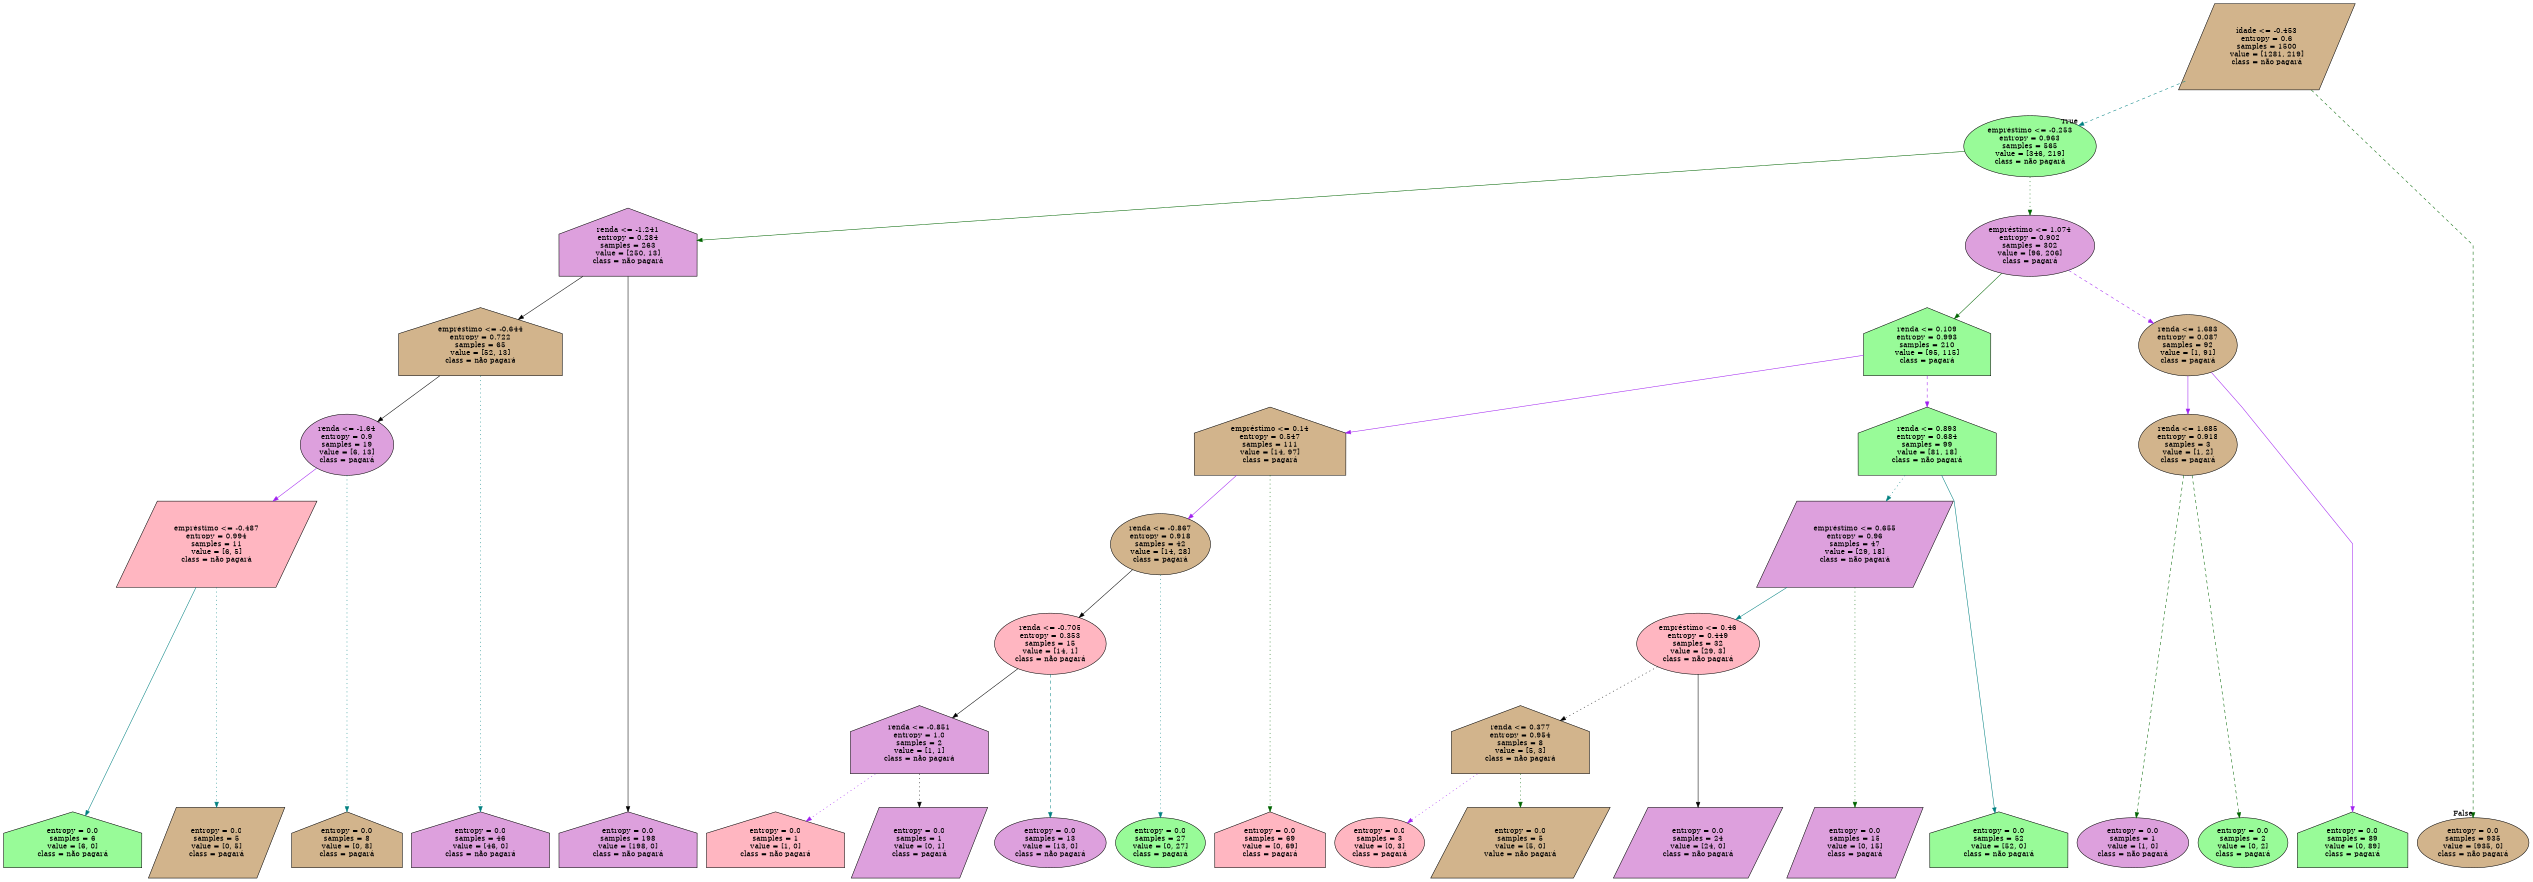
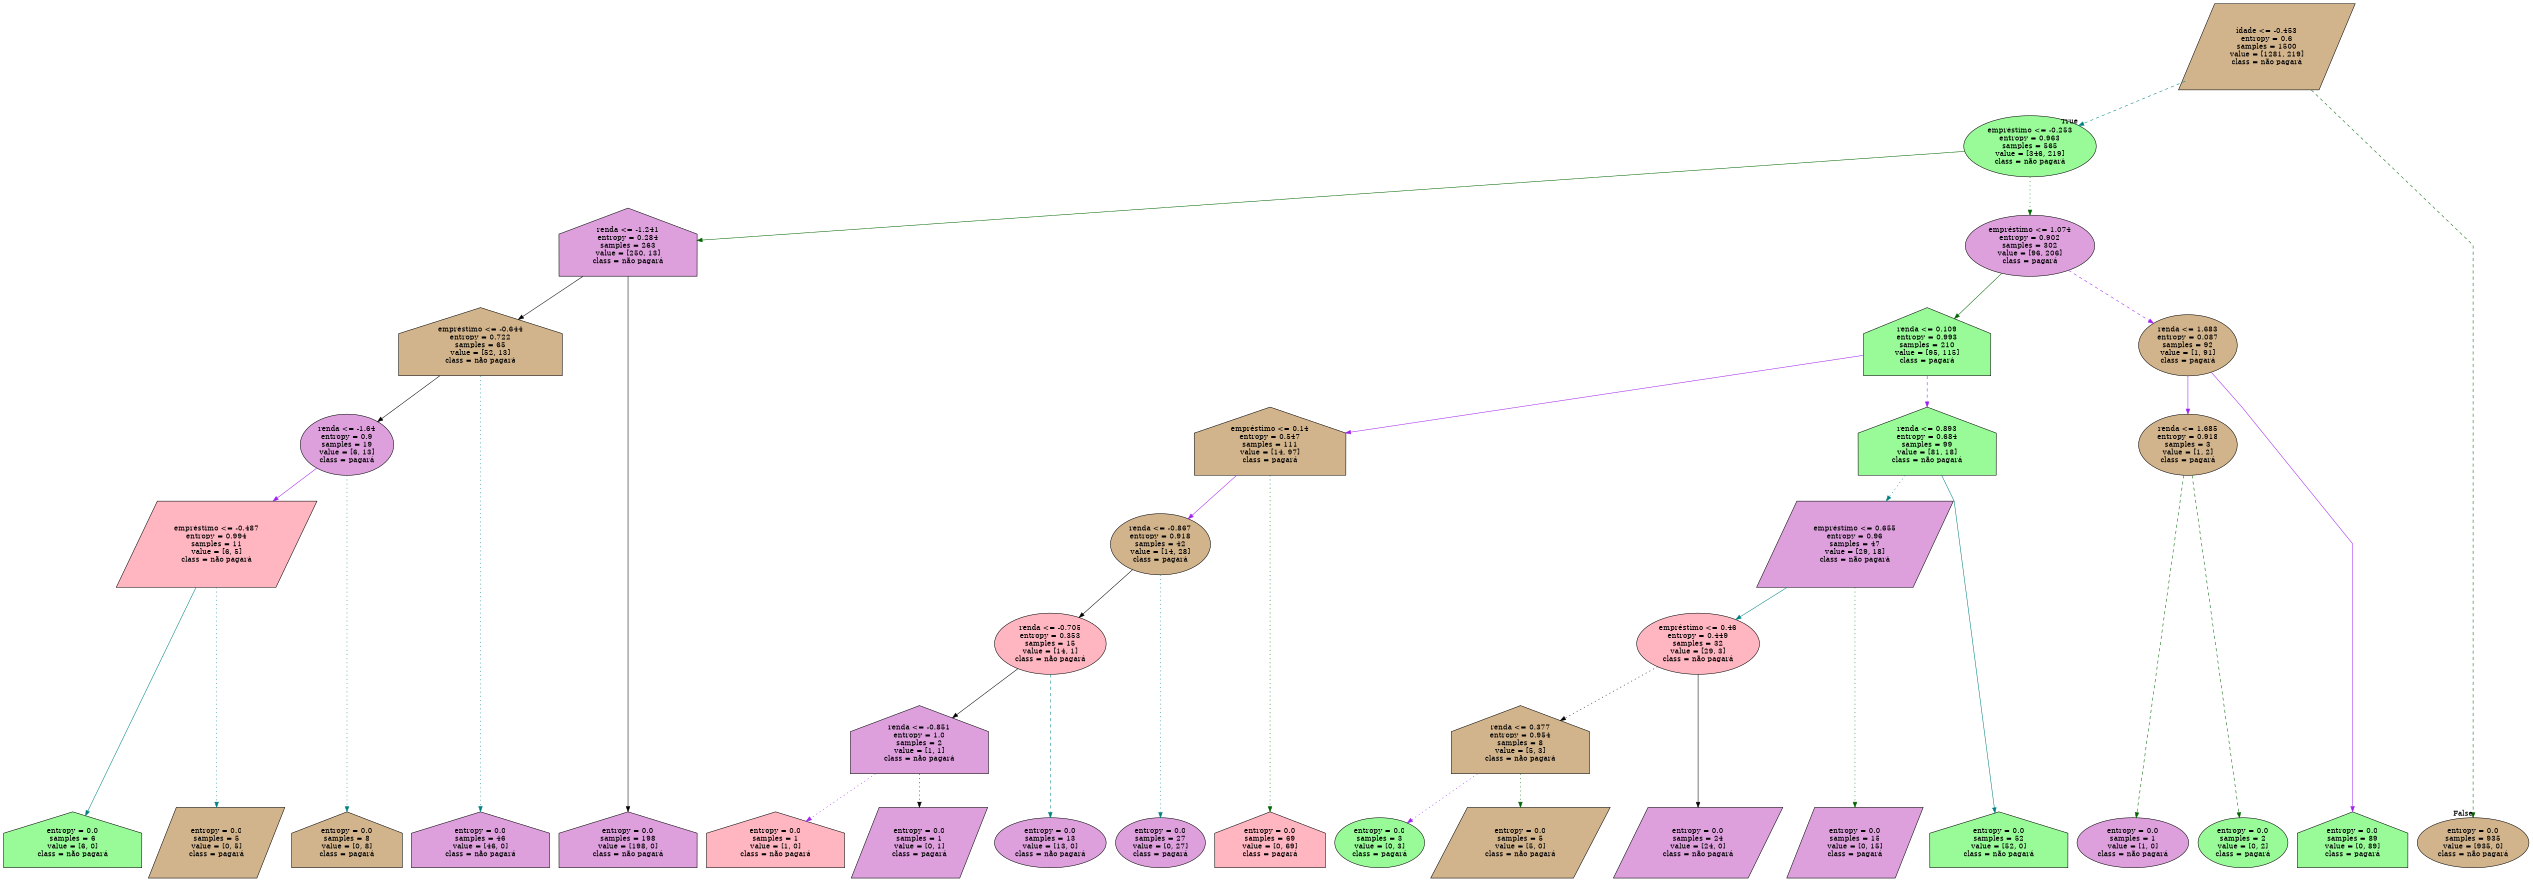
(1160, 843) -> (1160, 843)
(1380, 843) -> (1380, 843)
(1520, 843) -> (1520, 843)
